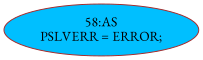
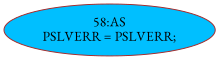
(101, 30) -> (110, 30)
